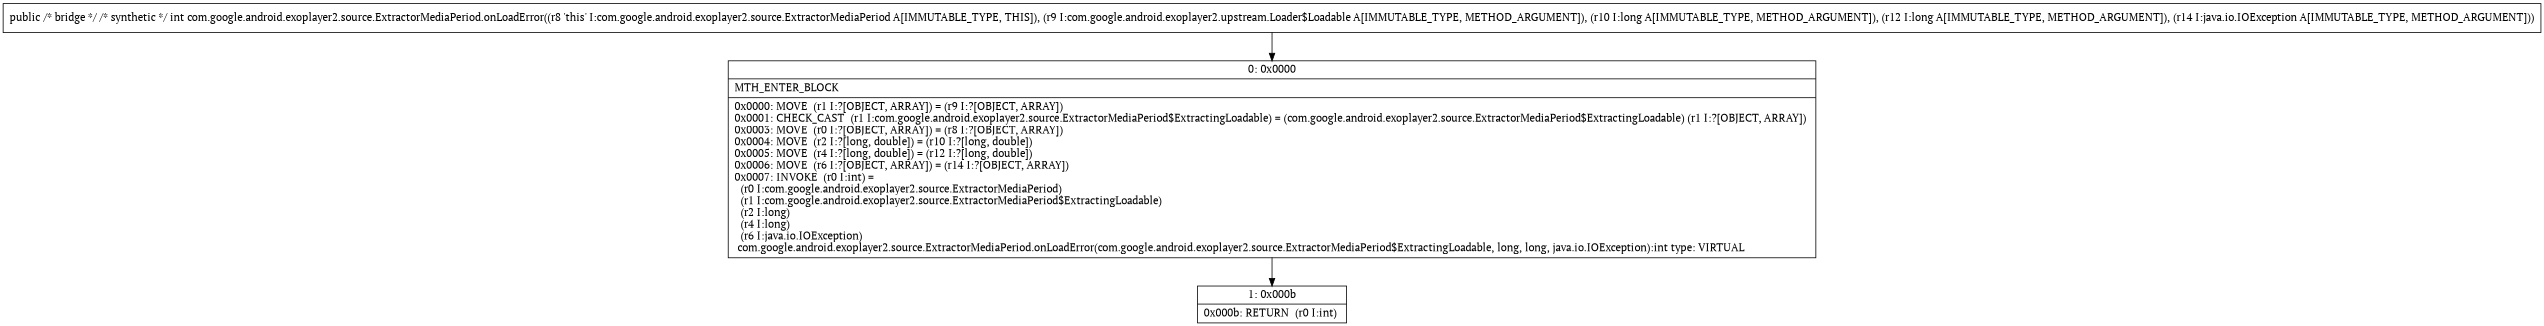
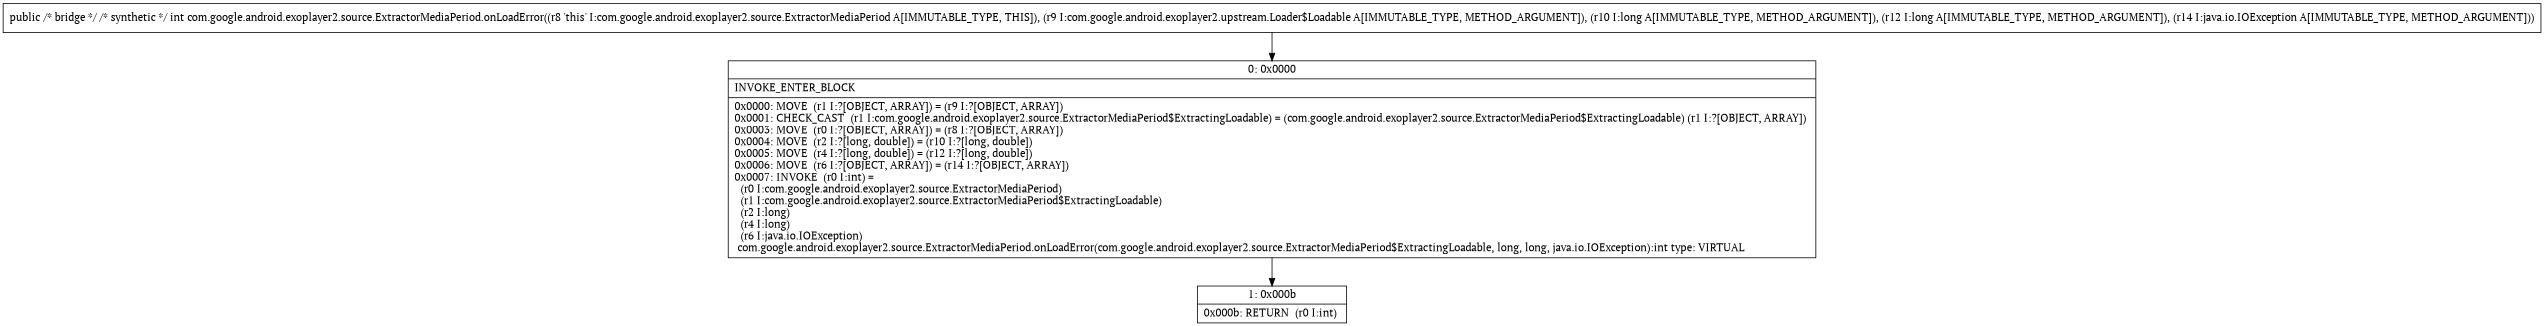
(787, 88) -> (795, 88)
